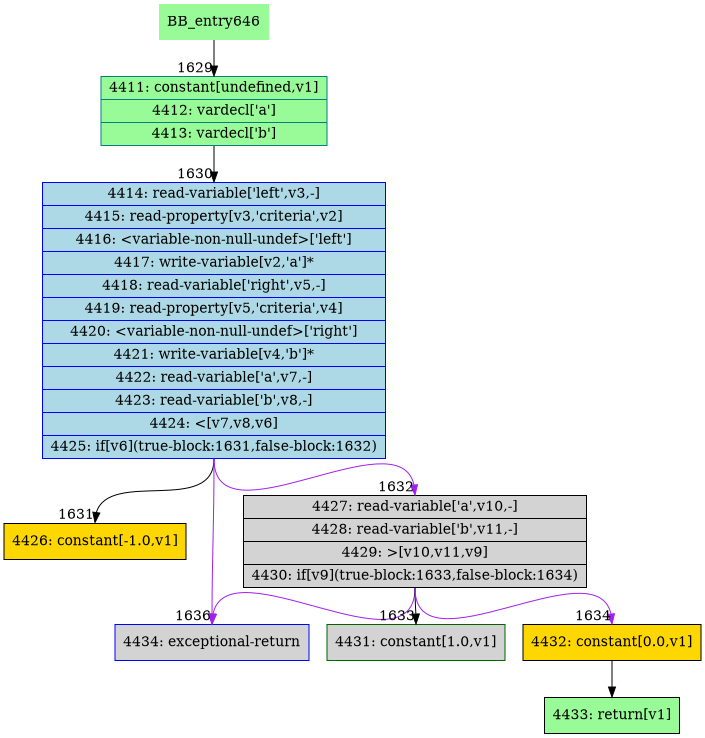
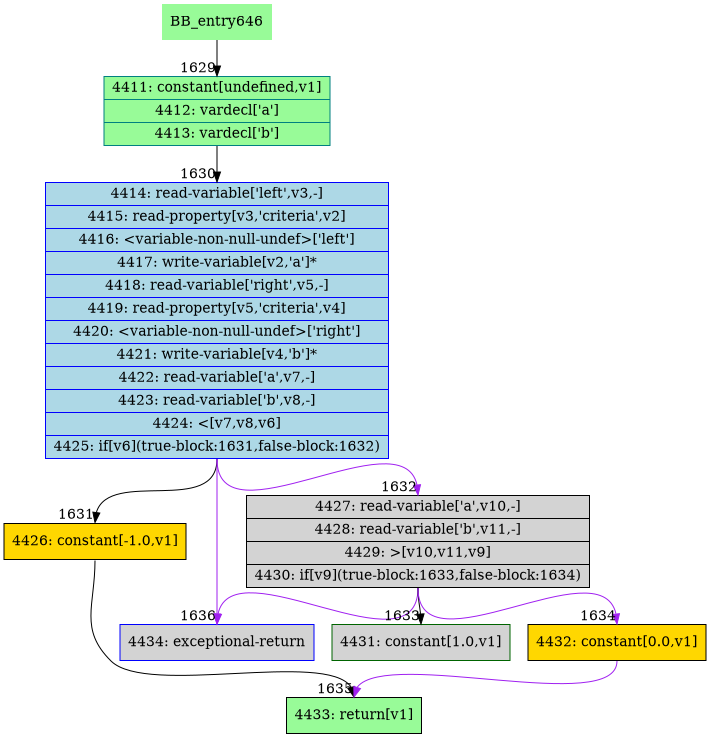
(612, 674) -> (490, 679)
none -> (178, 675)
